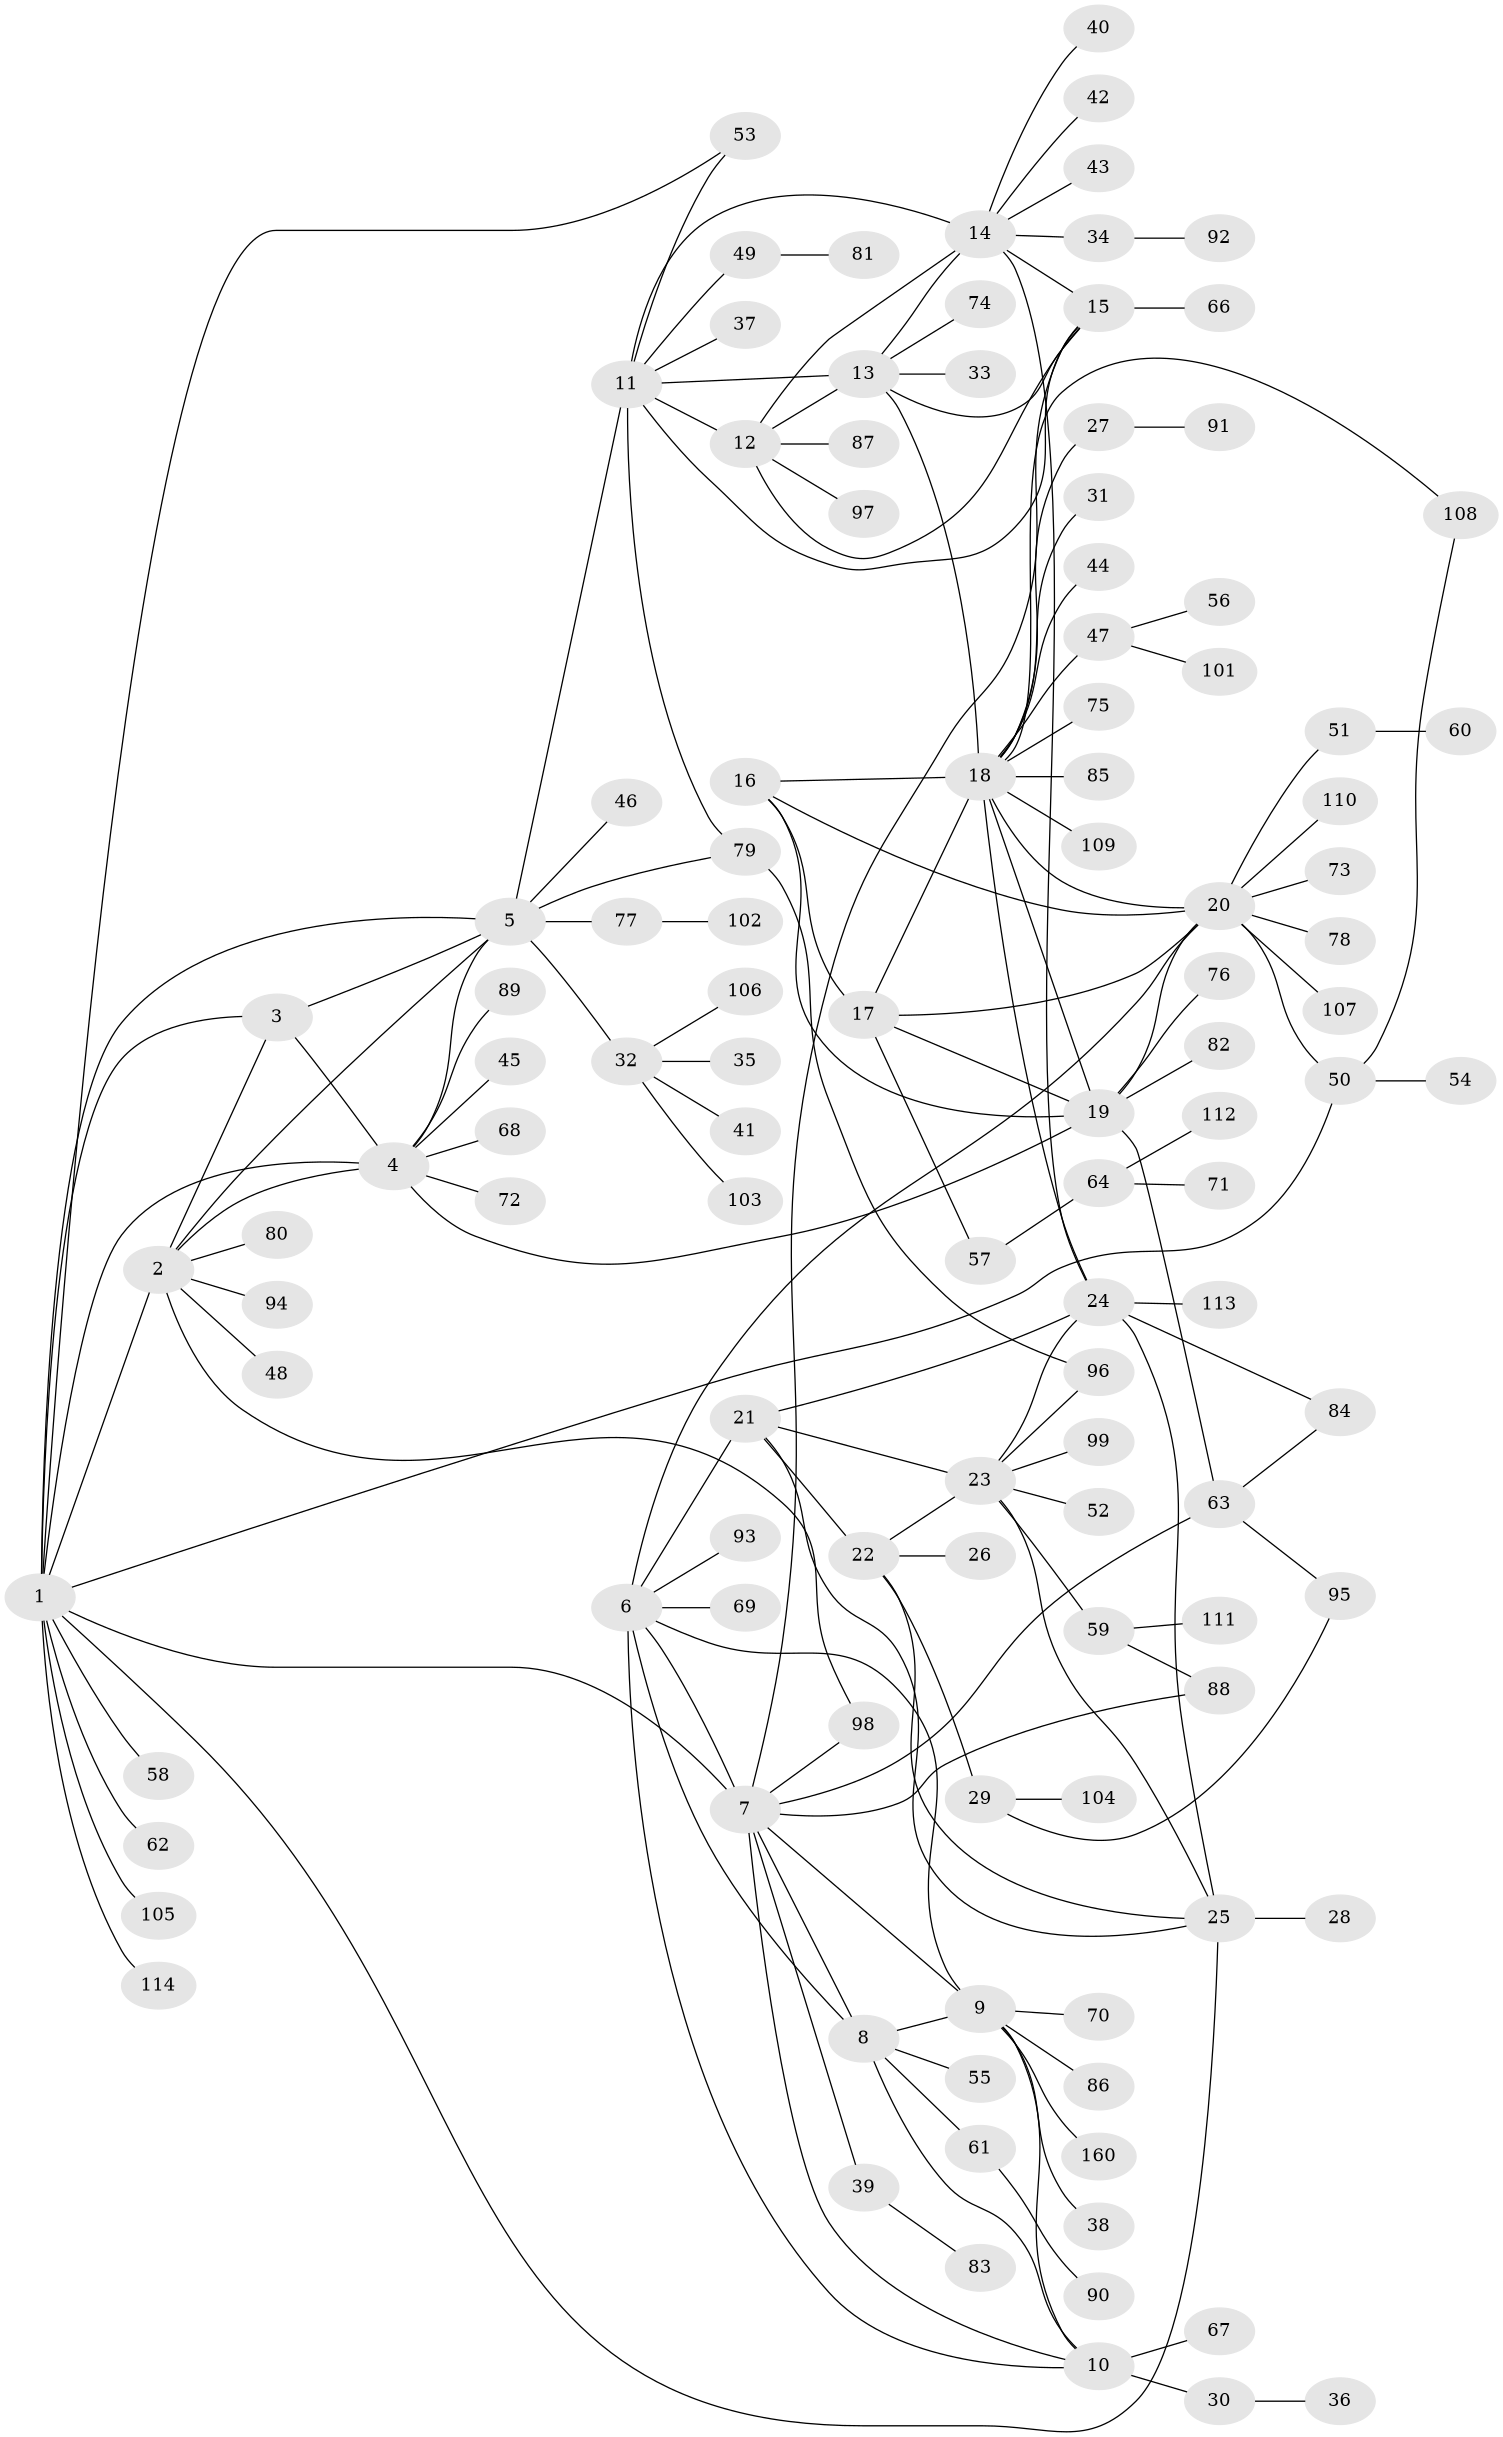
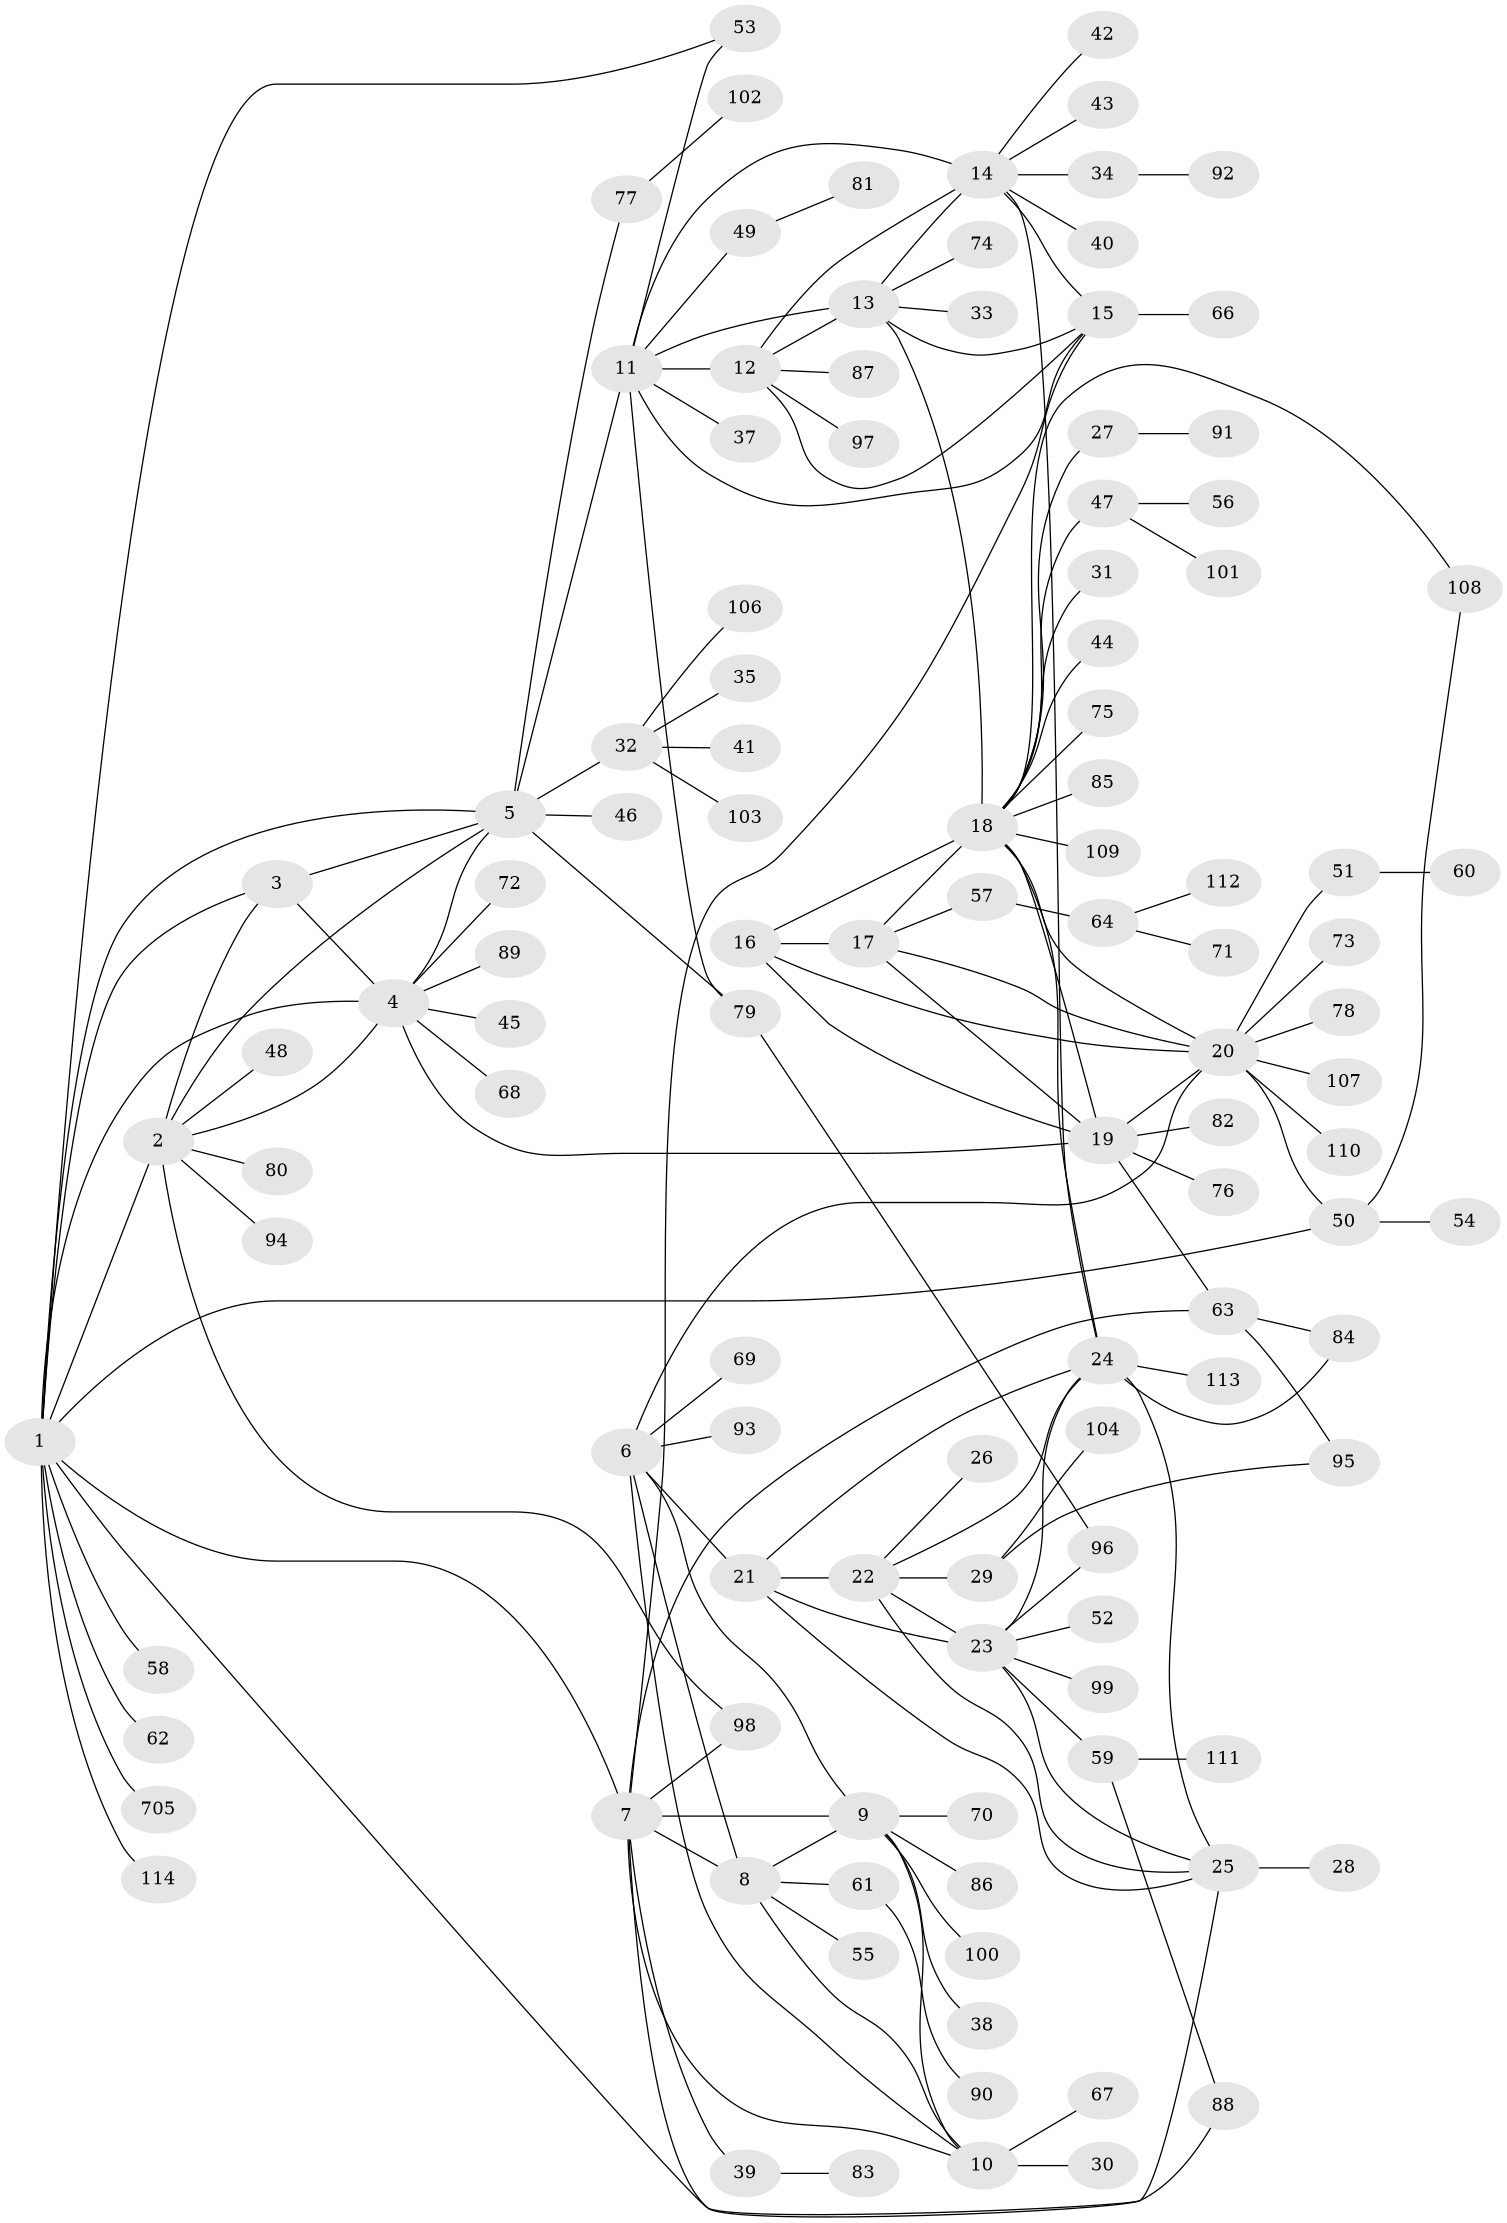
none -> (1015, 1498)
(694, 1705) -> none
(159, 1916) -> (159, 1810)
(1099, 2157) -> (982, 1956)
(1340, 2401) -> none
